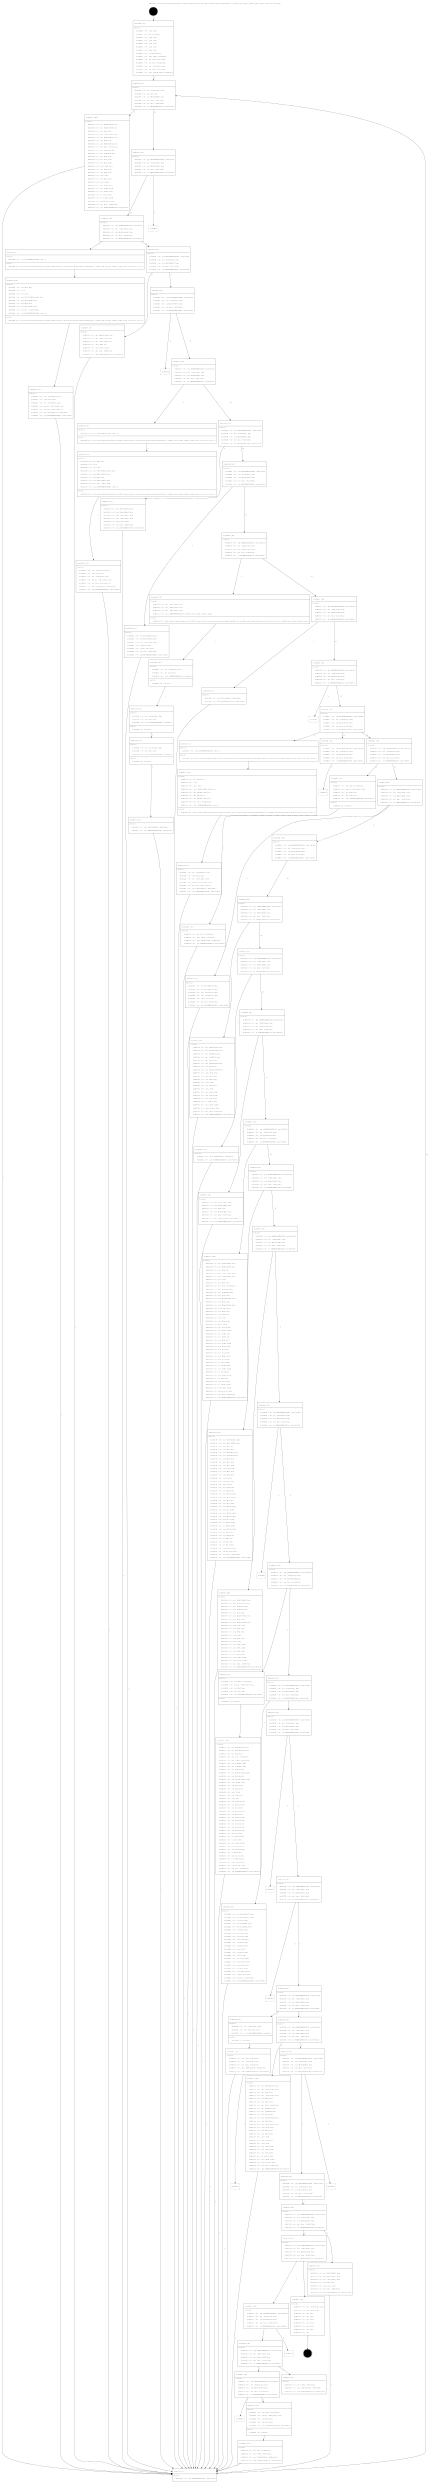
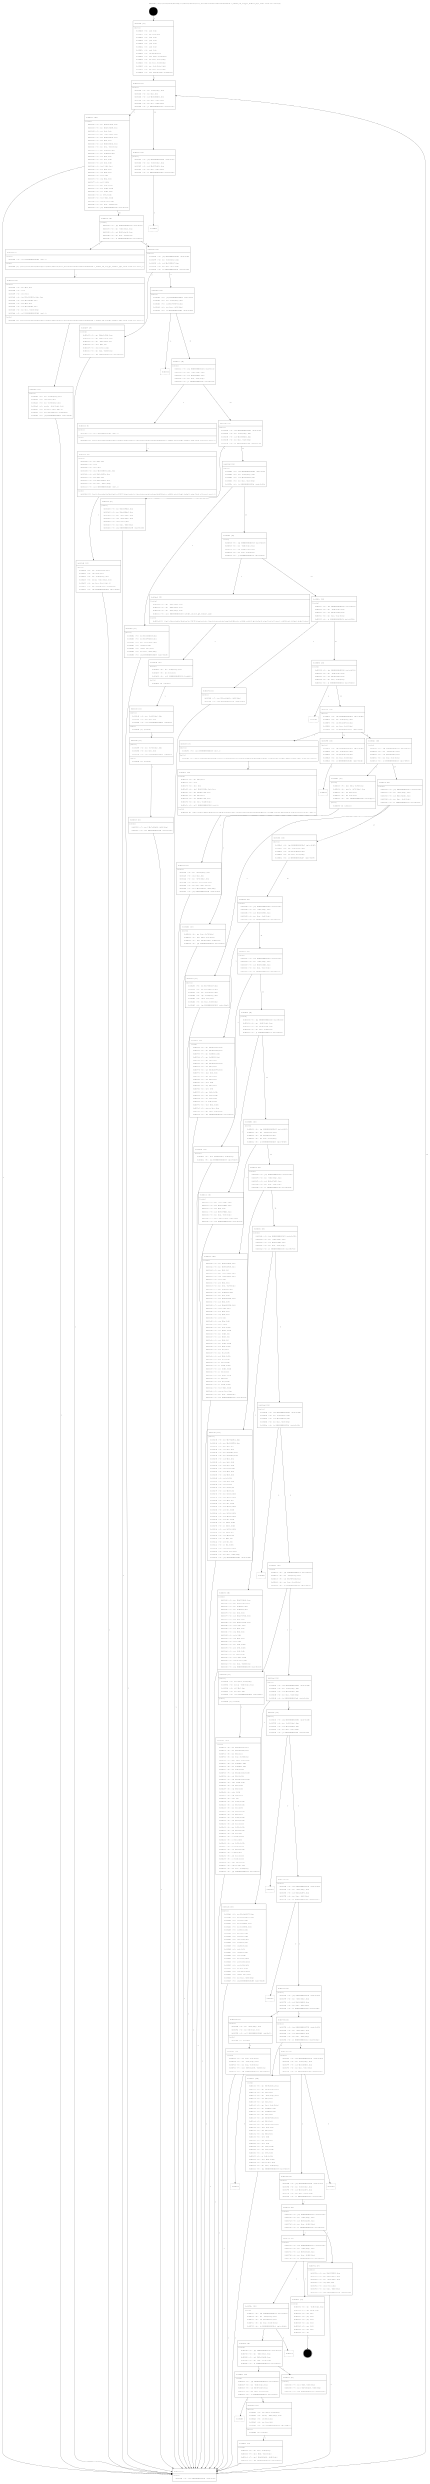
(138, 195) -> (118, 212)
